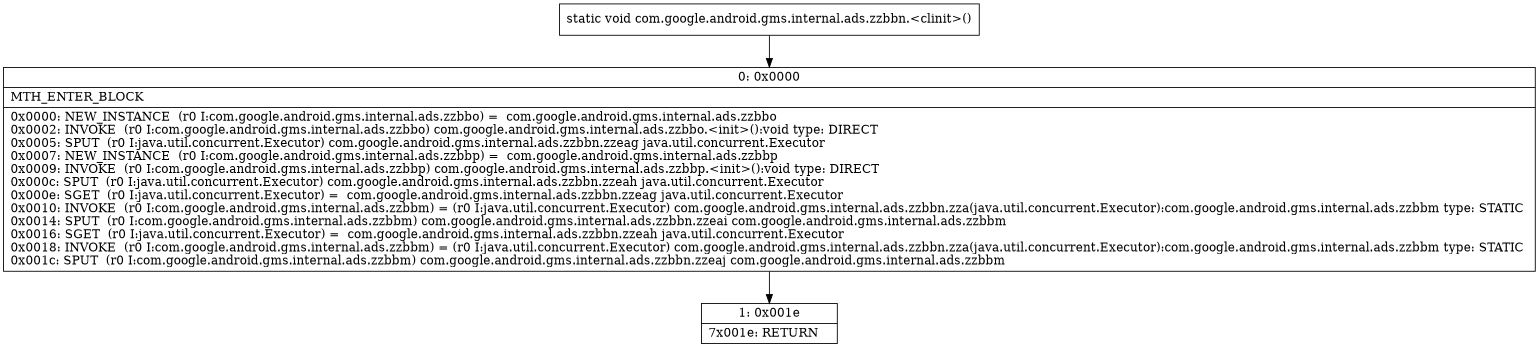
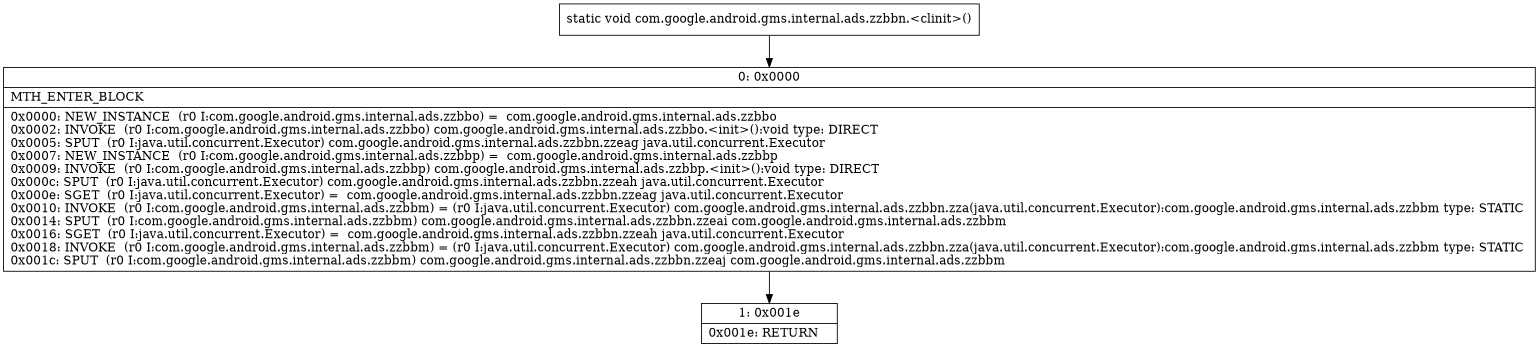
(769, 333) -> (769, 333)
